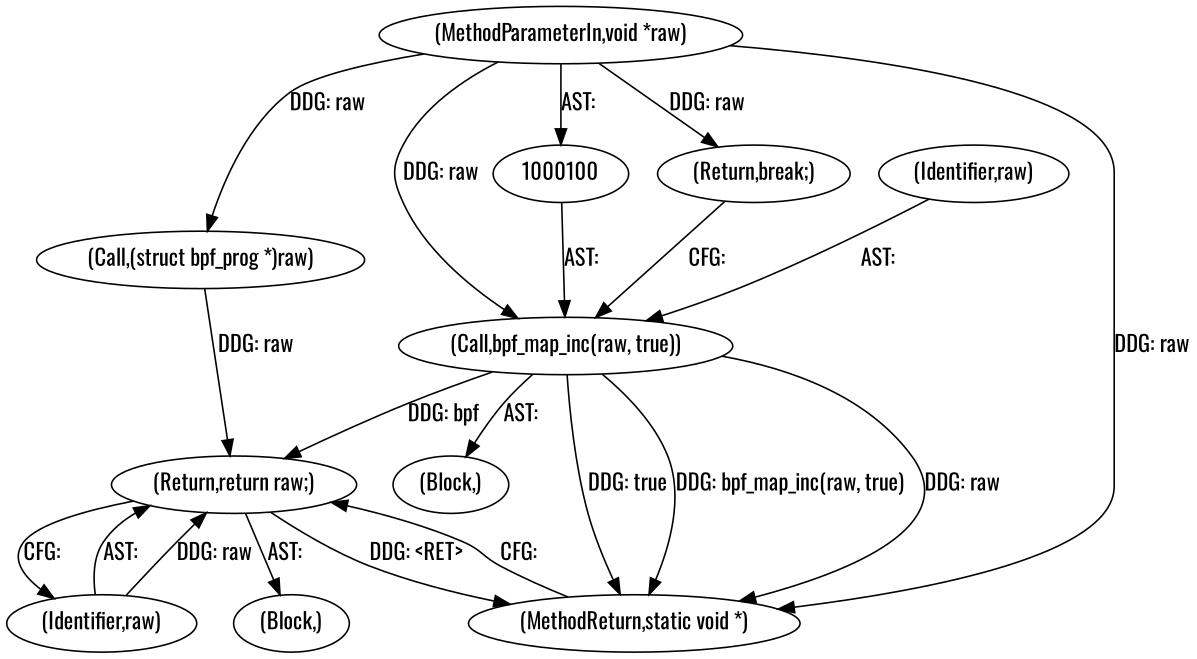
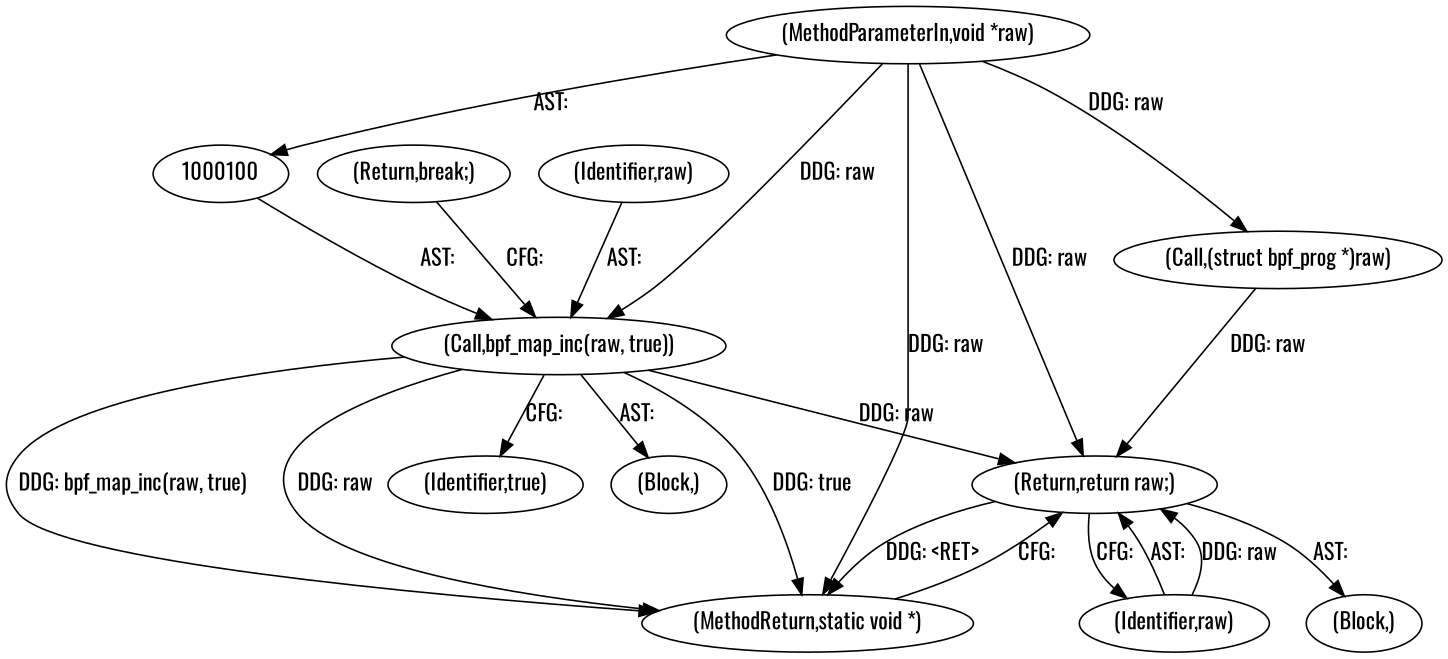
(652, 100) -> (998, 252)
(444, 415) -> (897, 415)
none -> (486, 485)
